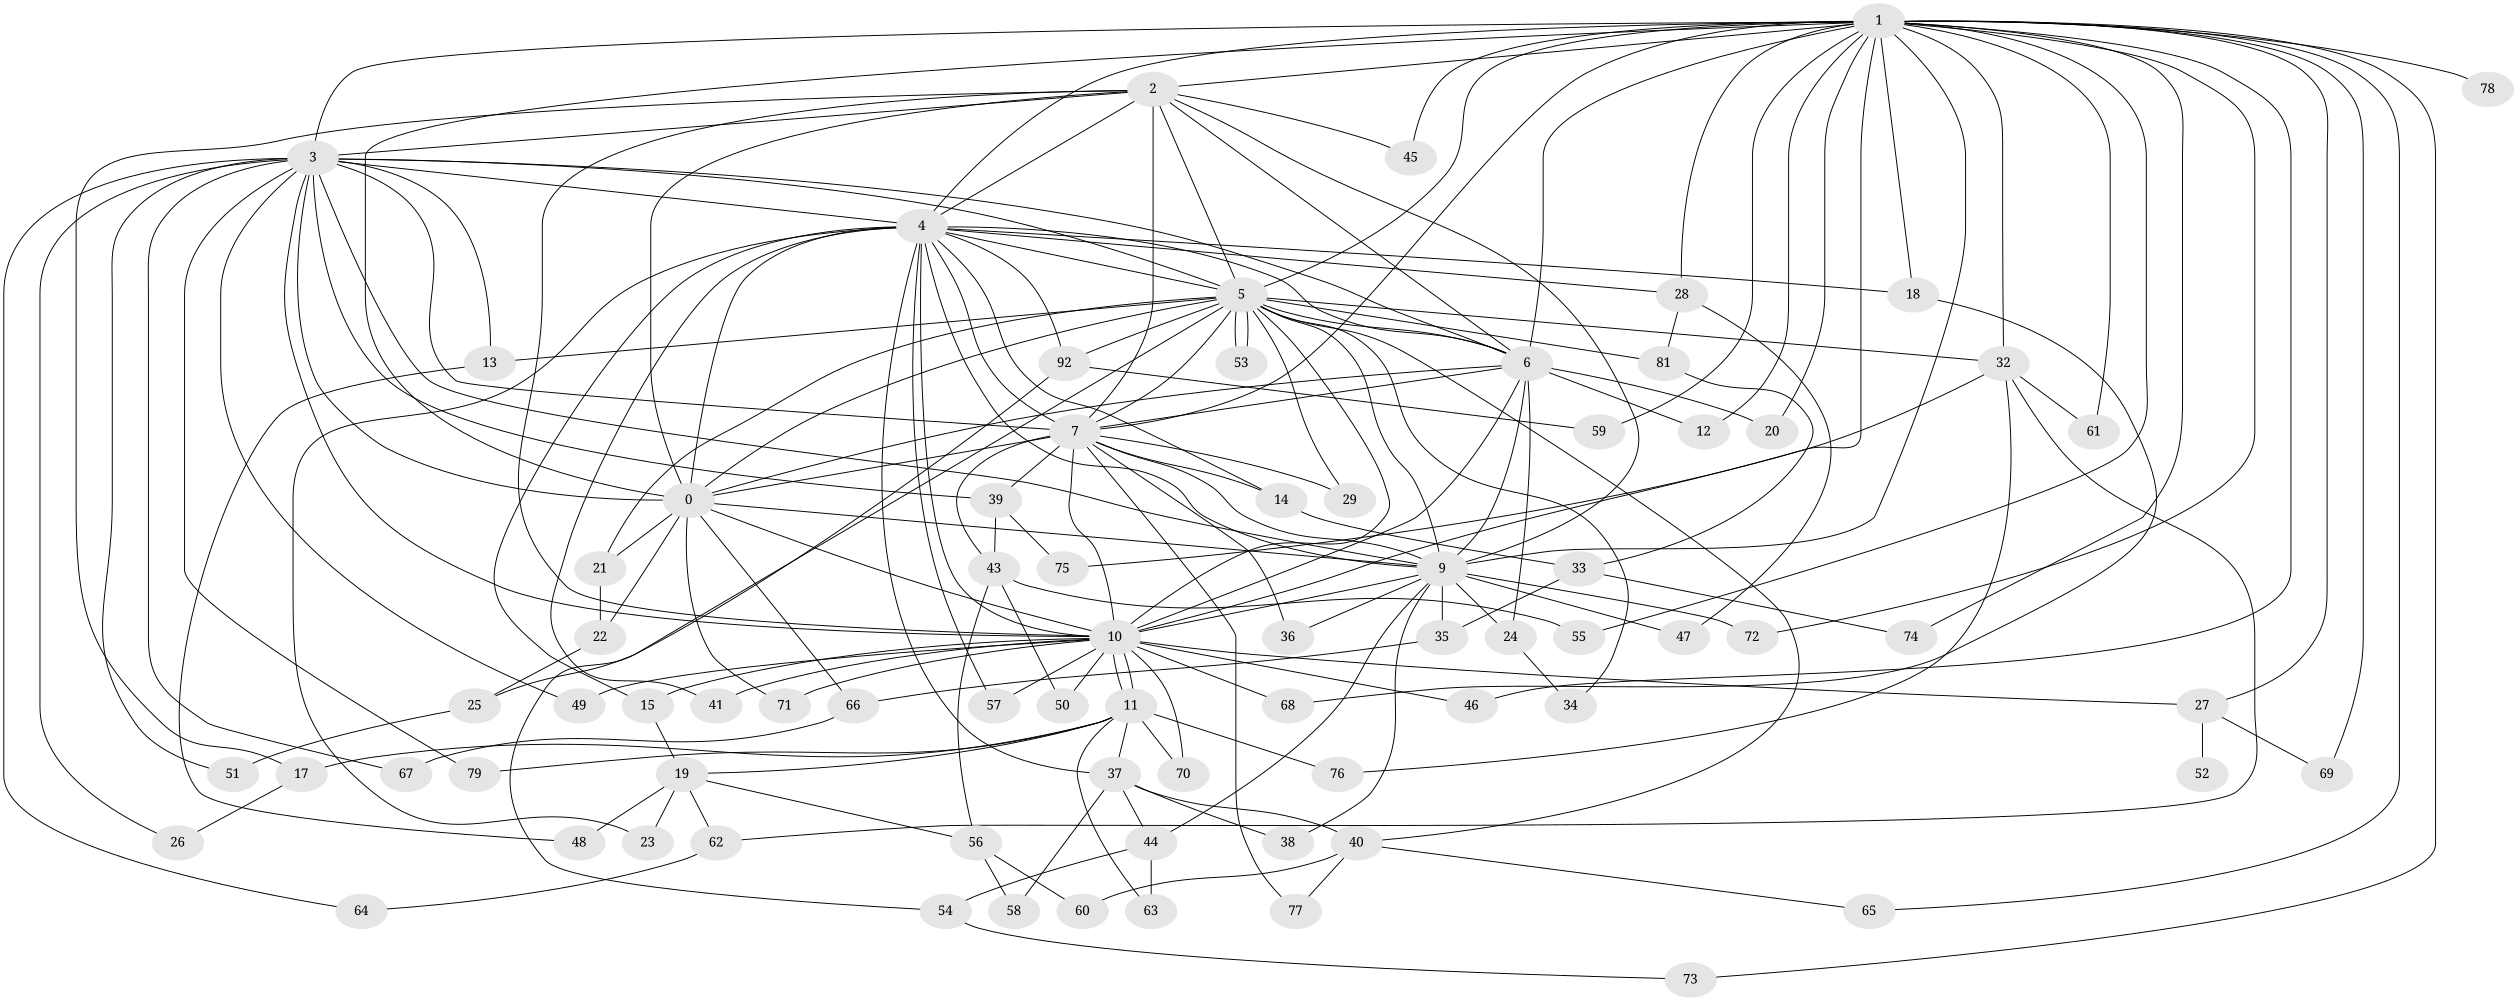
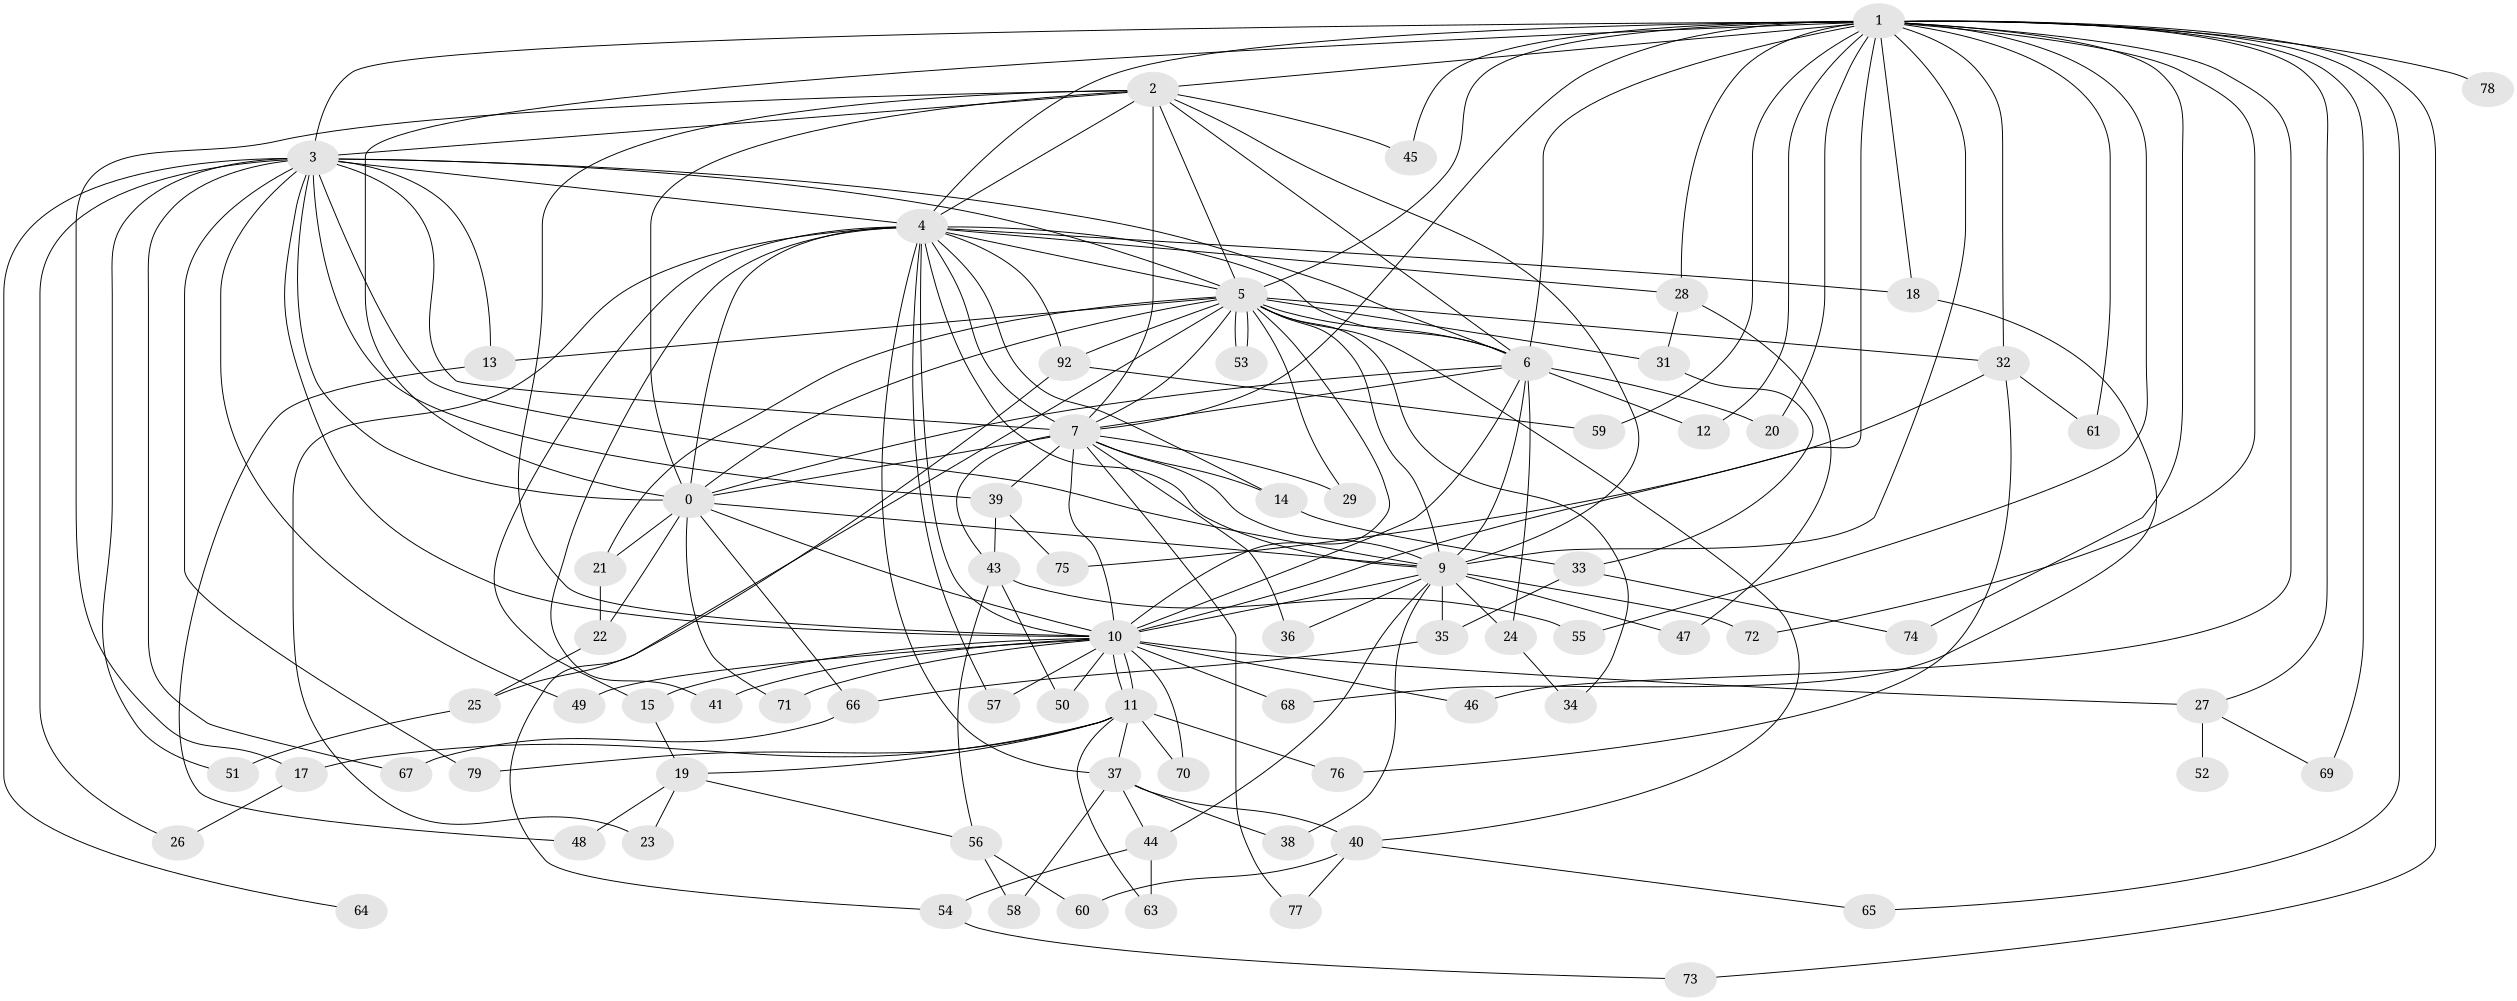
(1664, 363) -> (1664, 363)
(716, 843) -> none
